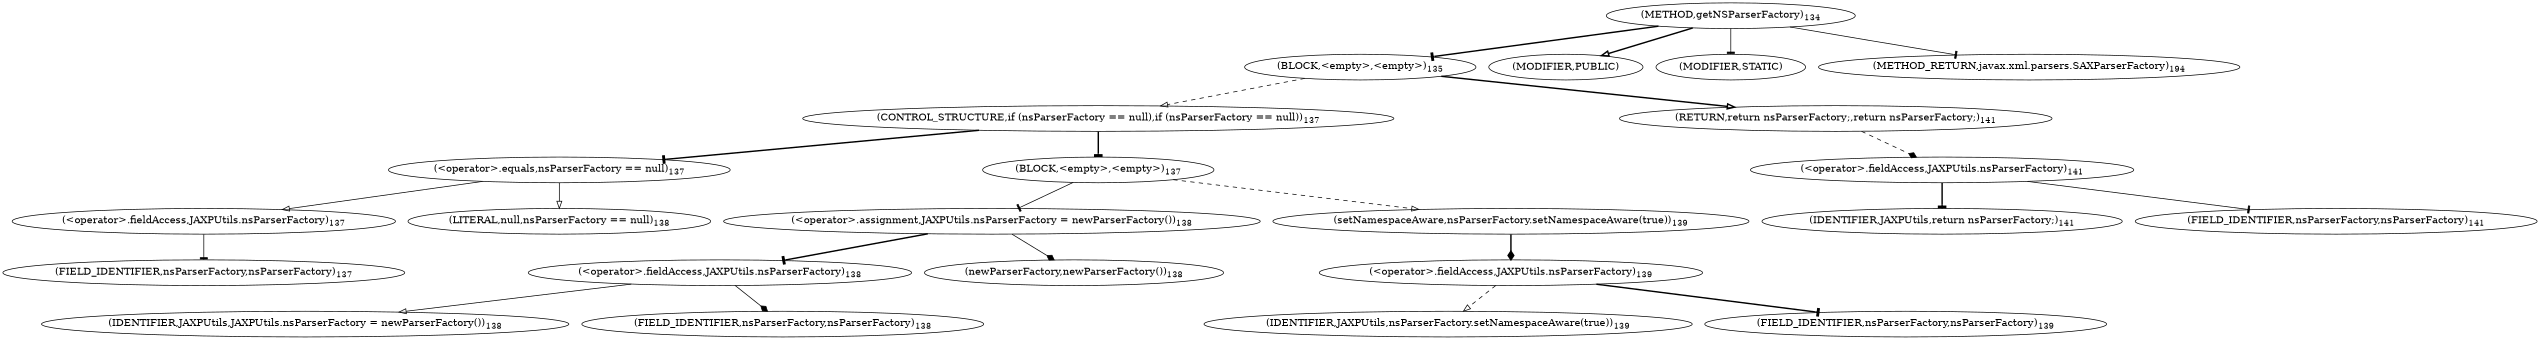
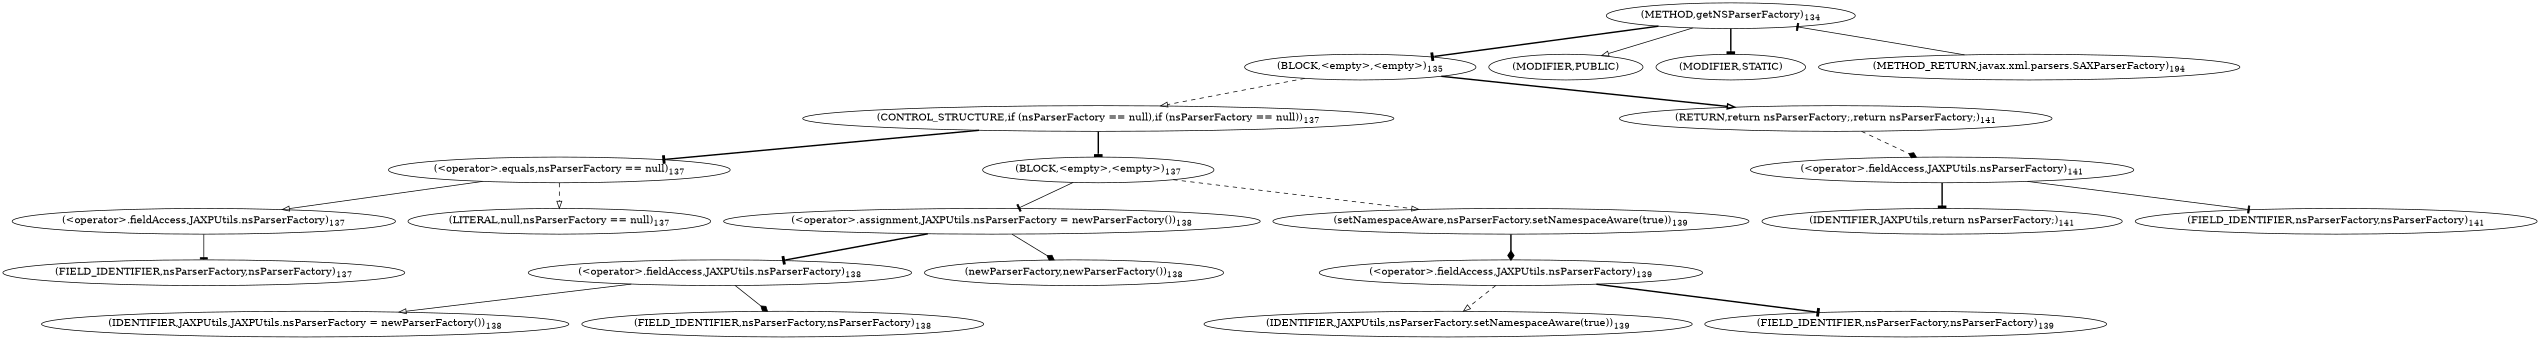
(1731, 40) -> (1731, 40)
(1651, 41) -> (1651, 41)
(1872, 41) -> (1882, 41)
(559, 192) -> (559, 192)
(662, 220) -> (662, 220)
